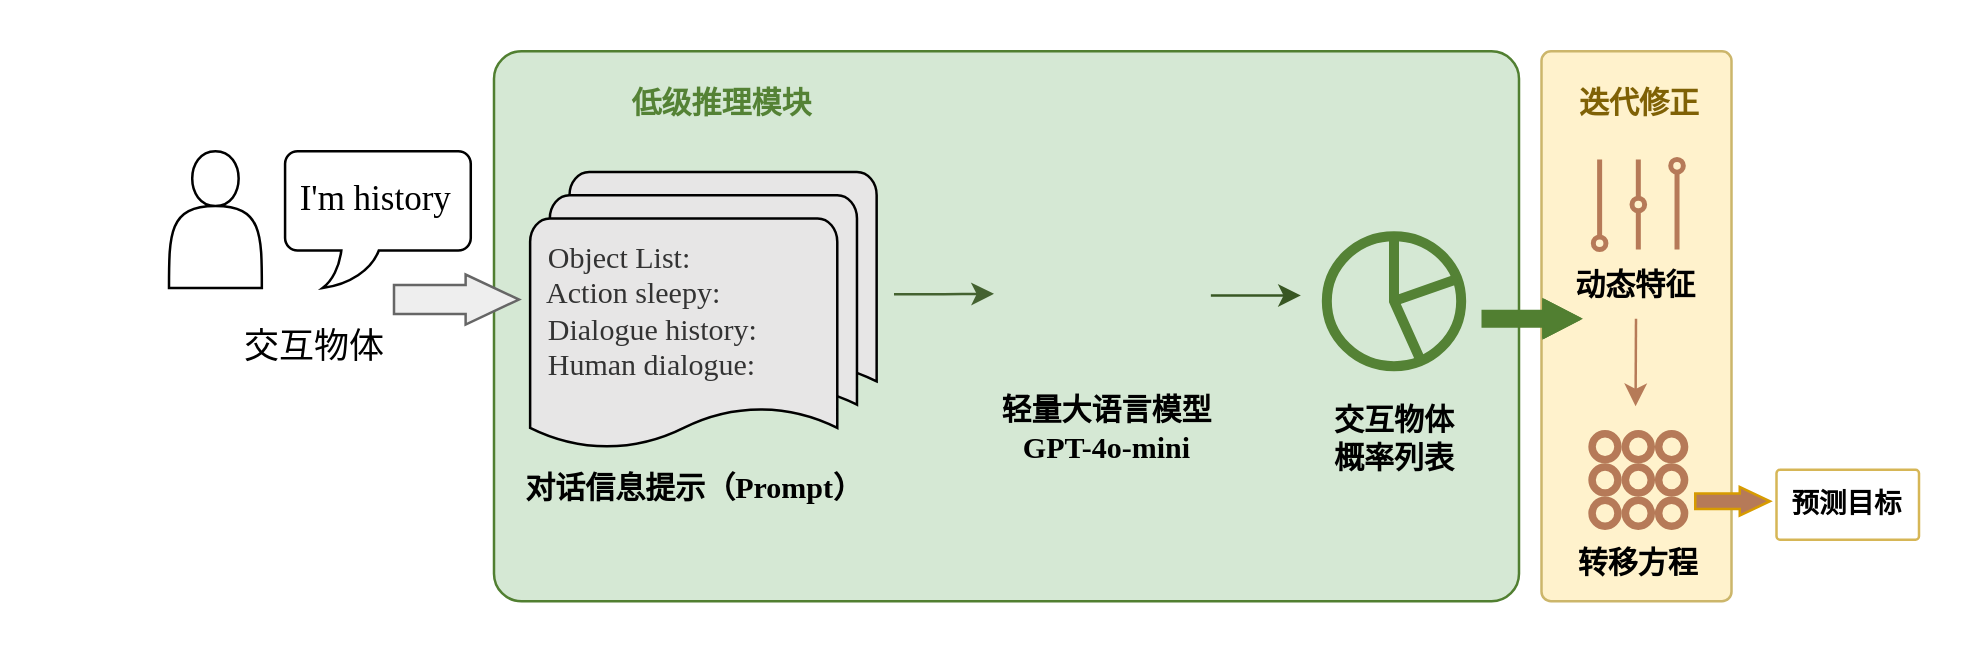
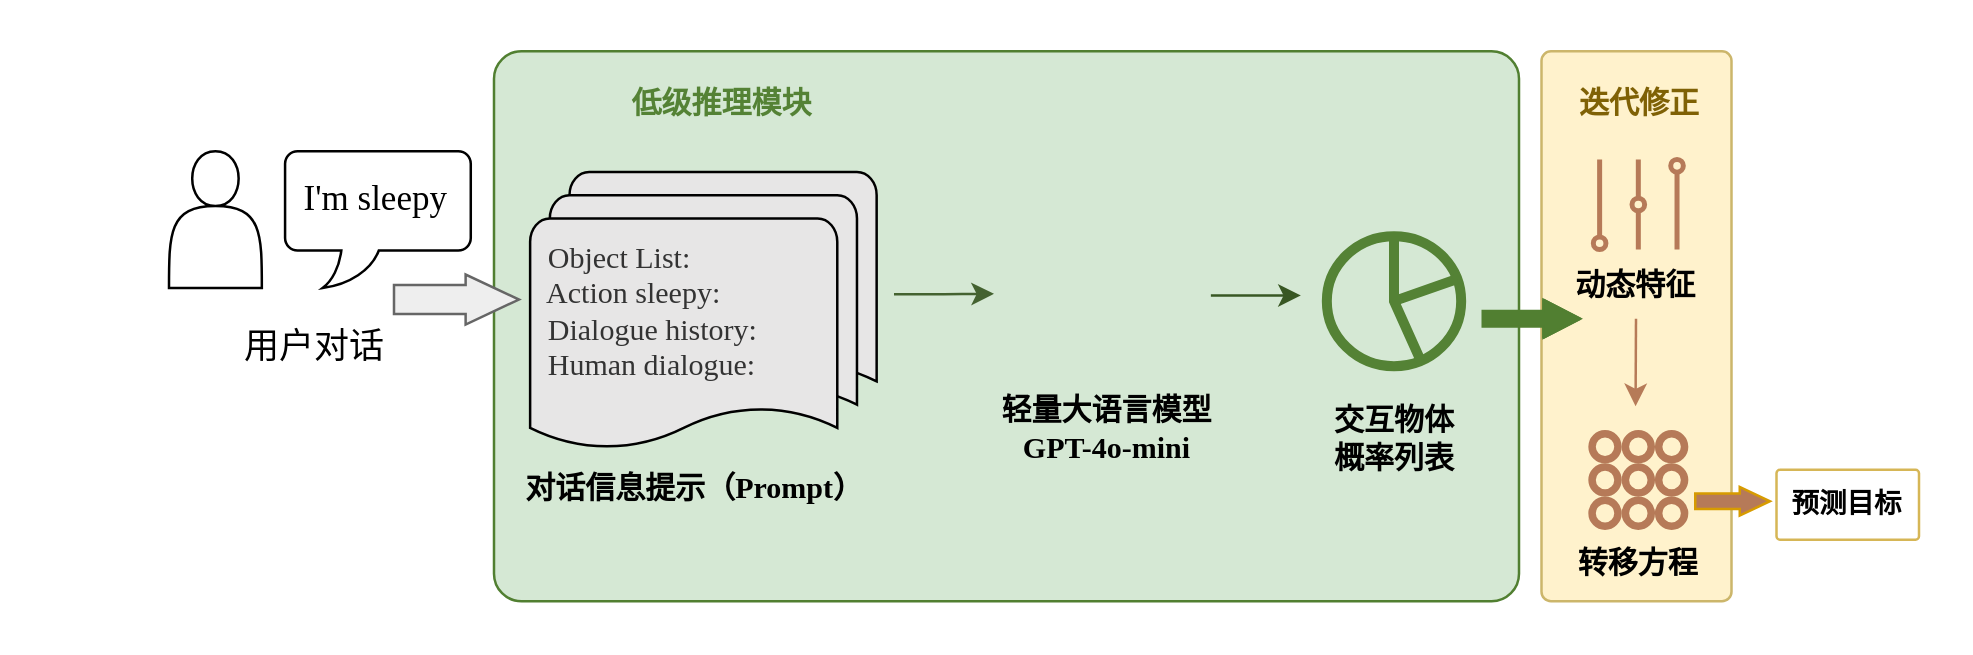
(376, 201) -> (376, 201)
(315, 349) -> (315, 349)
